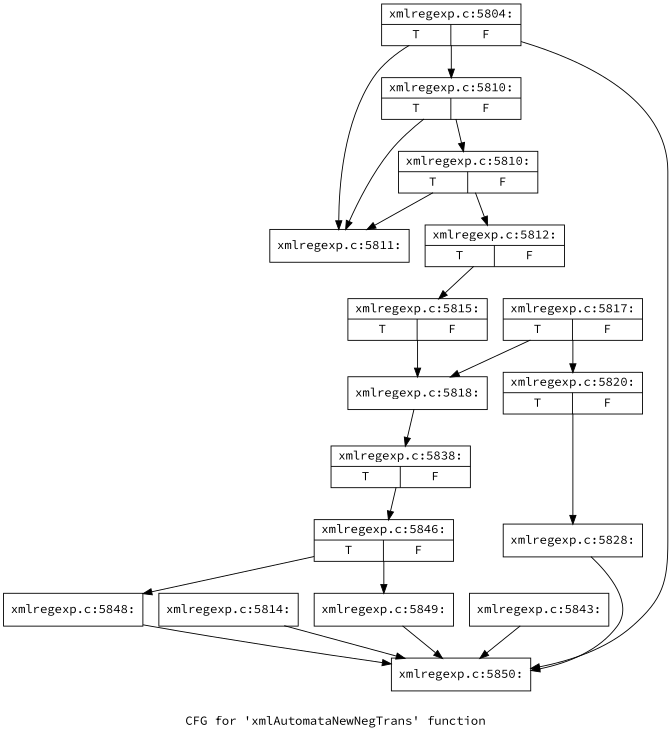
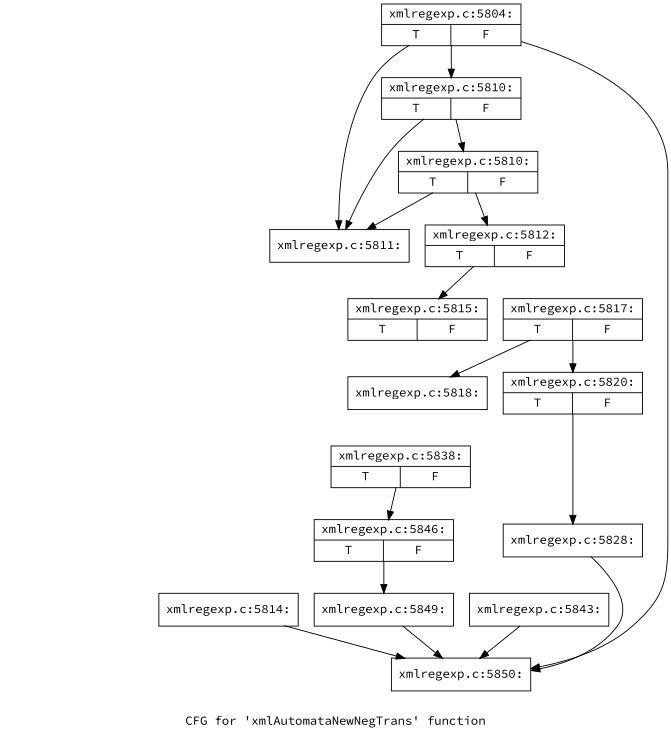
(418, 354) -> none
(411, 423) -> none
(73, 610) -> none
